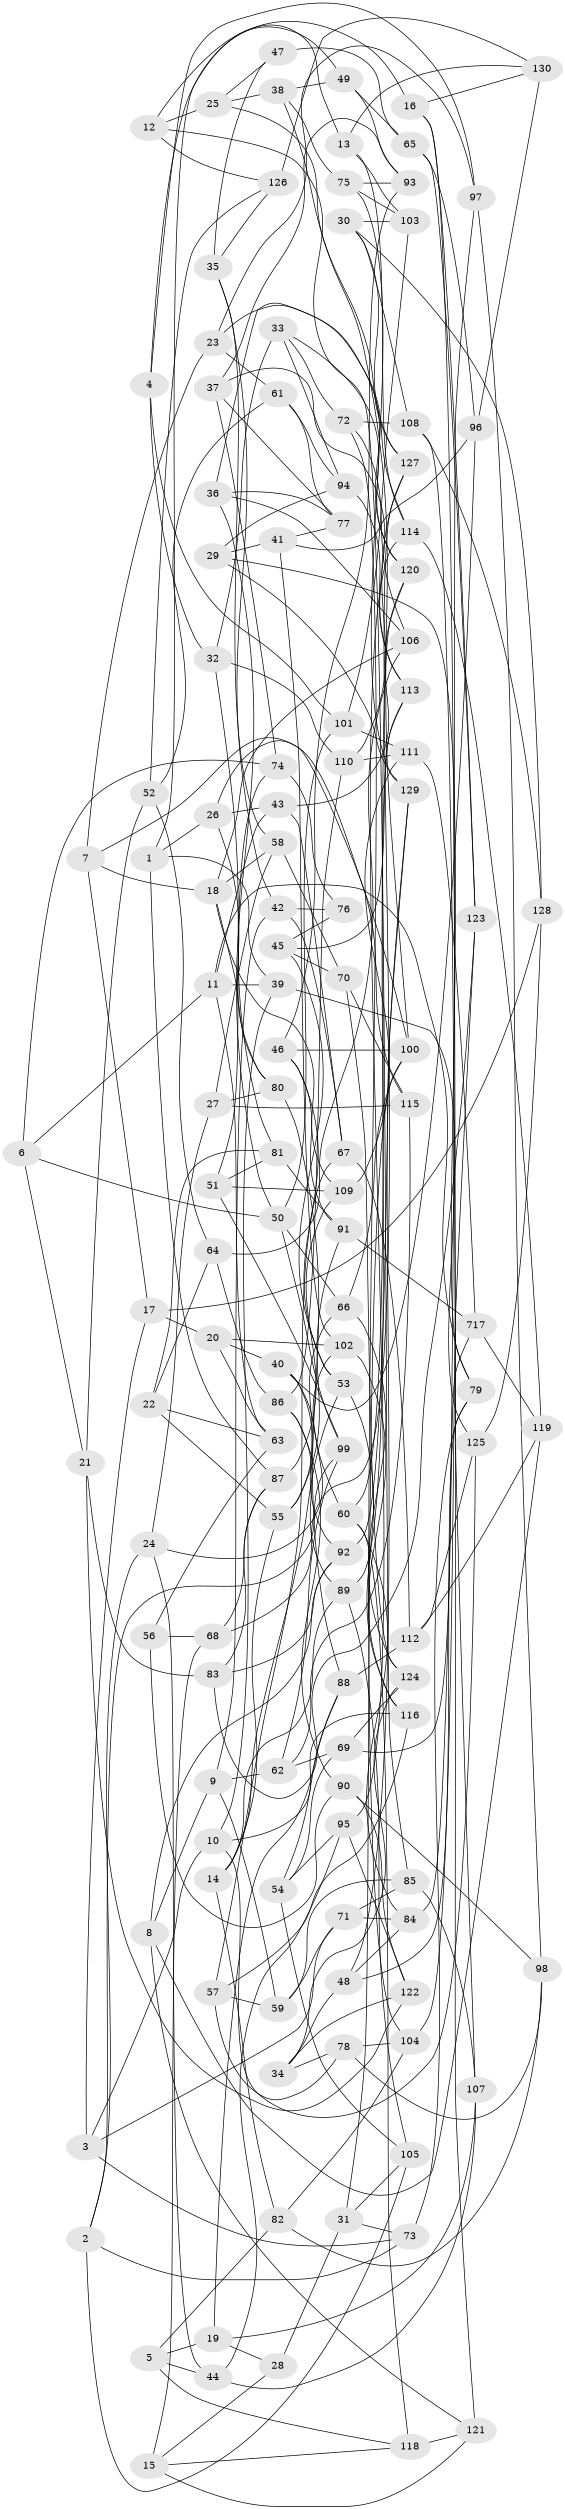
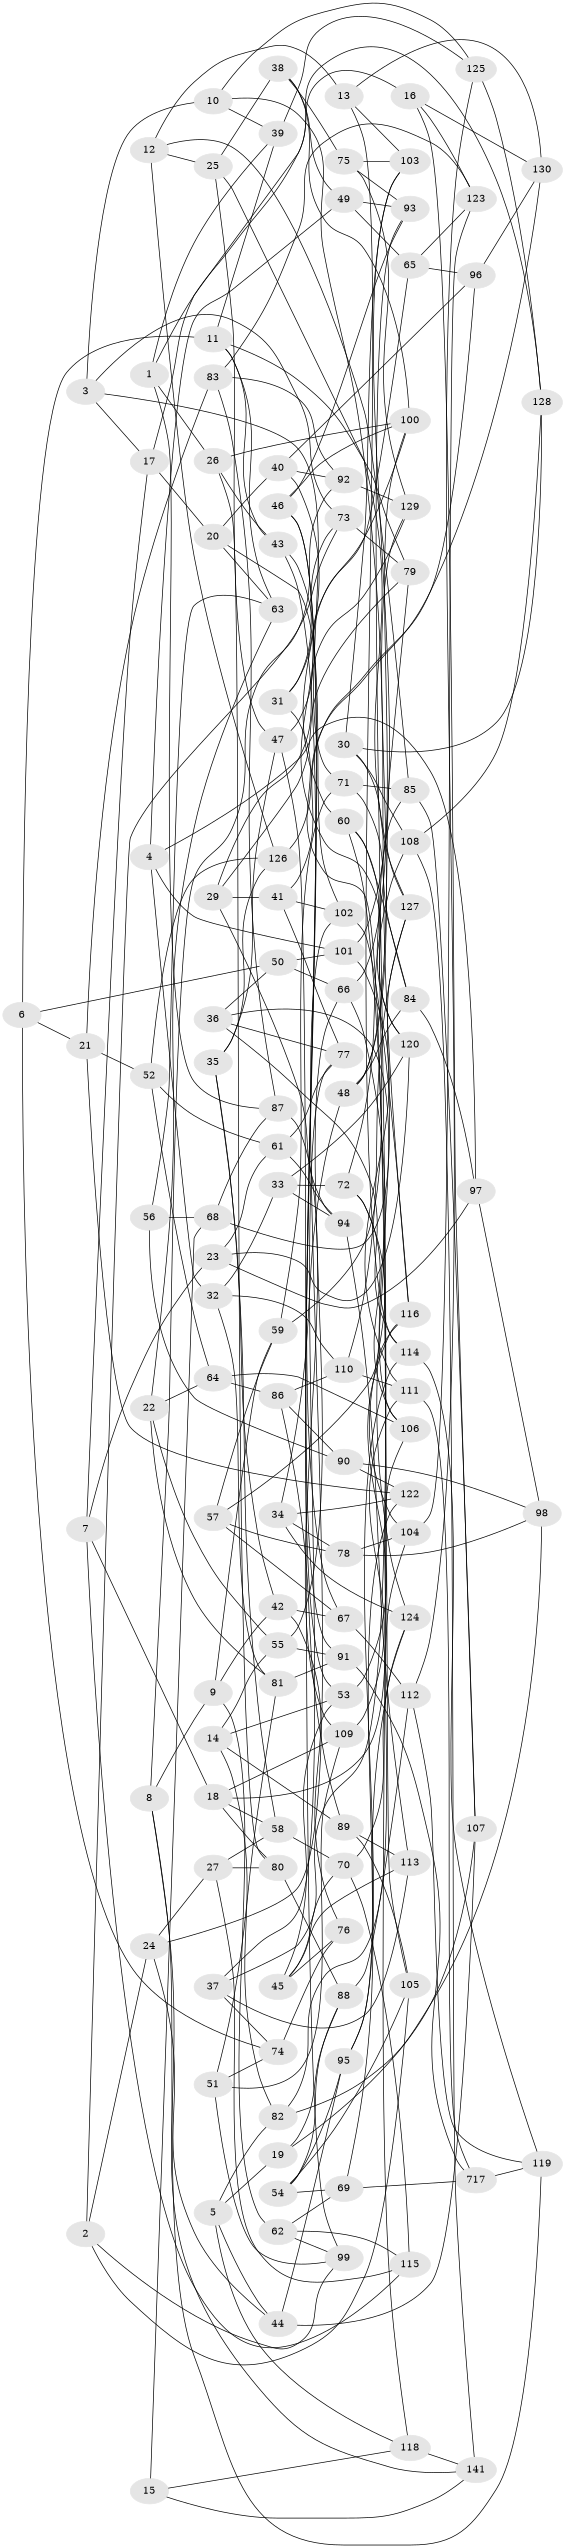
(299, 1299) -> (307, 1687)
(278, 2366) -> none
(476, 2431) -> (476, 2470)
